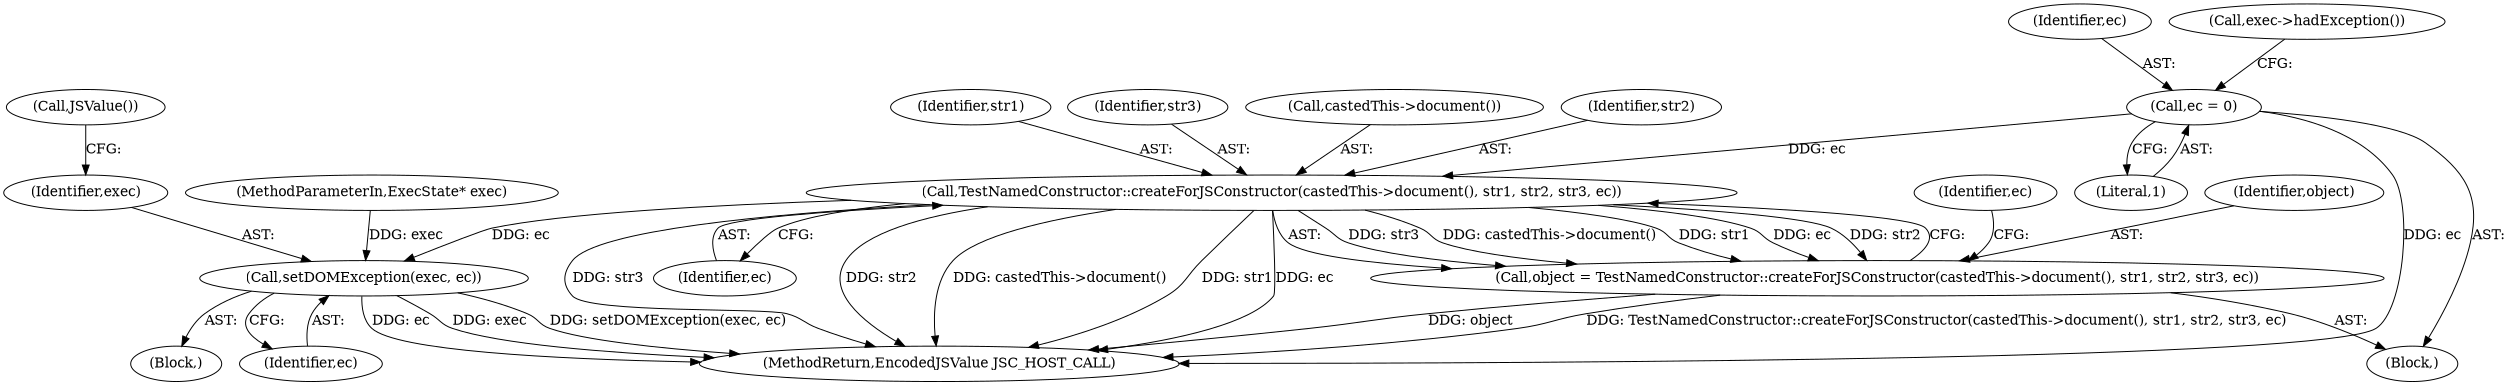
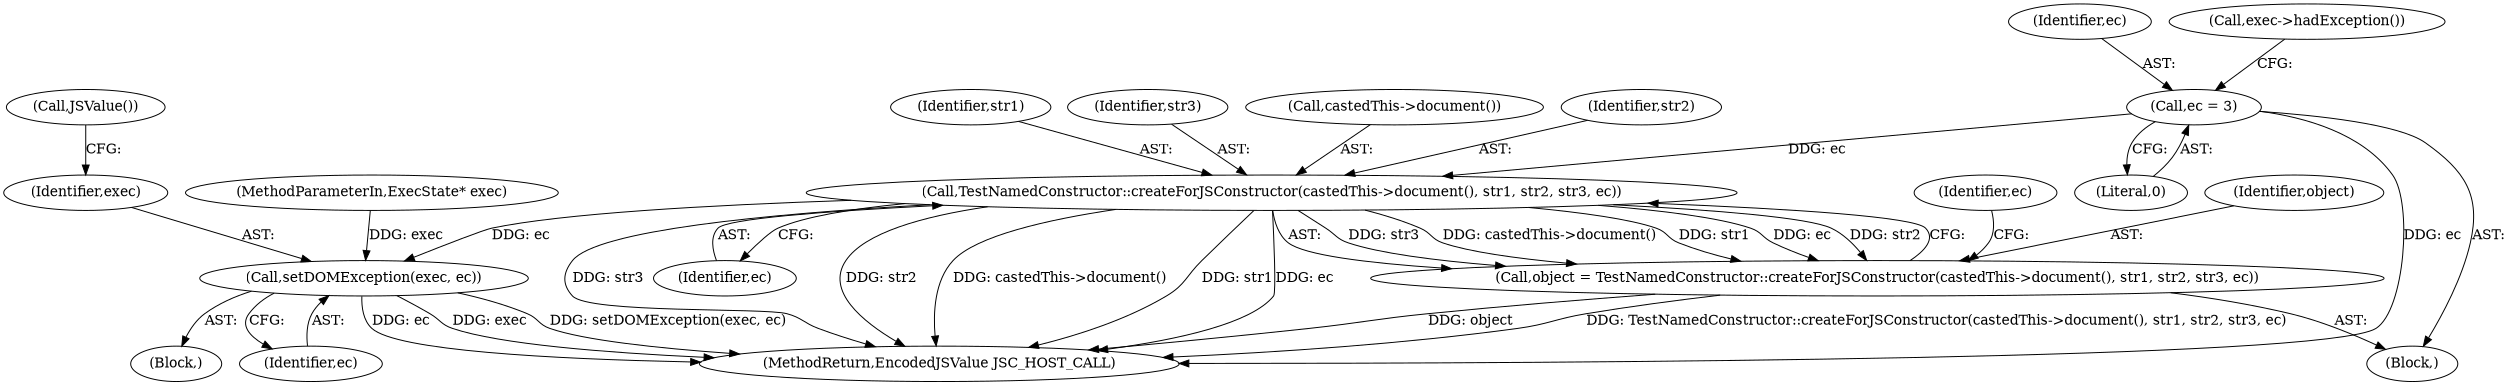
(2194, 107) -> (2194, 107)
(2131, 193) -> (2131, 193)
